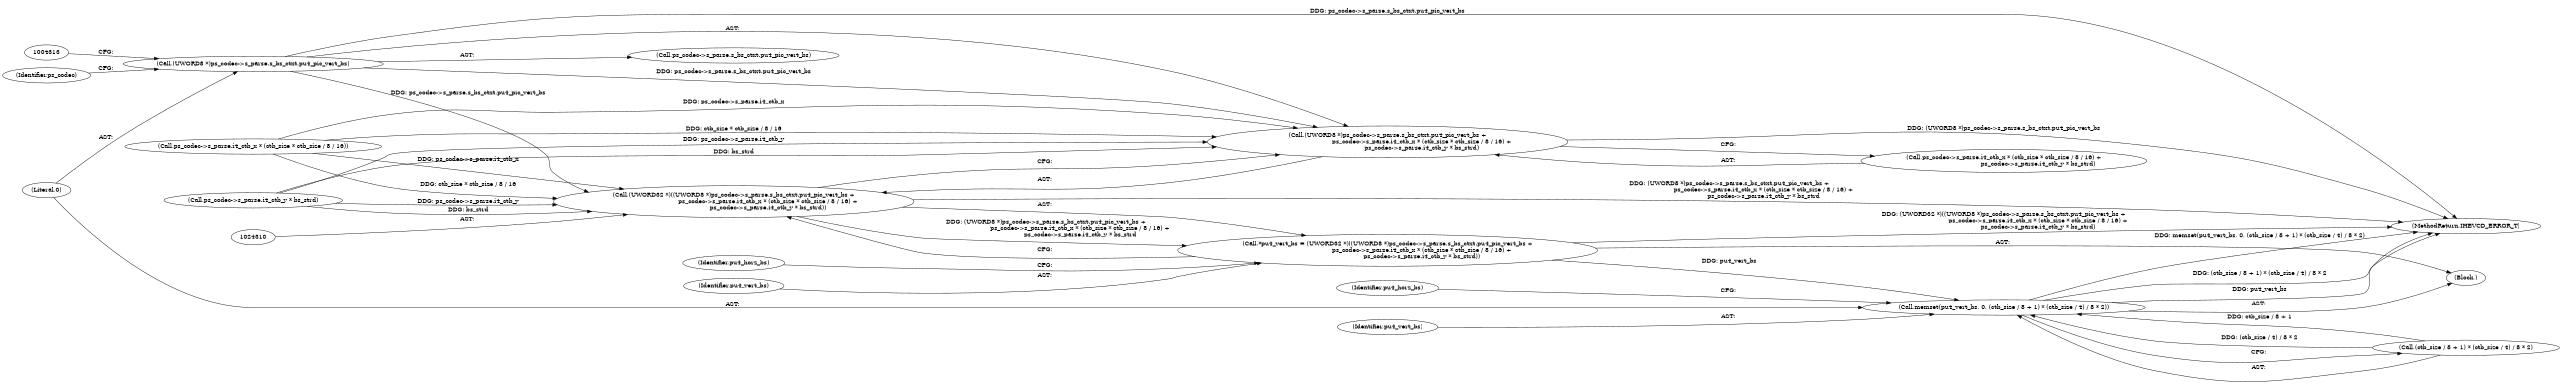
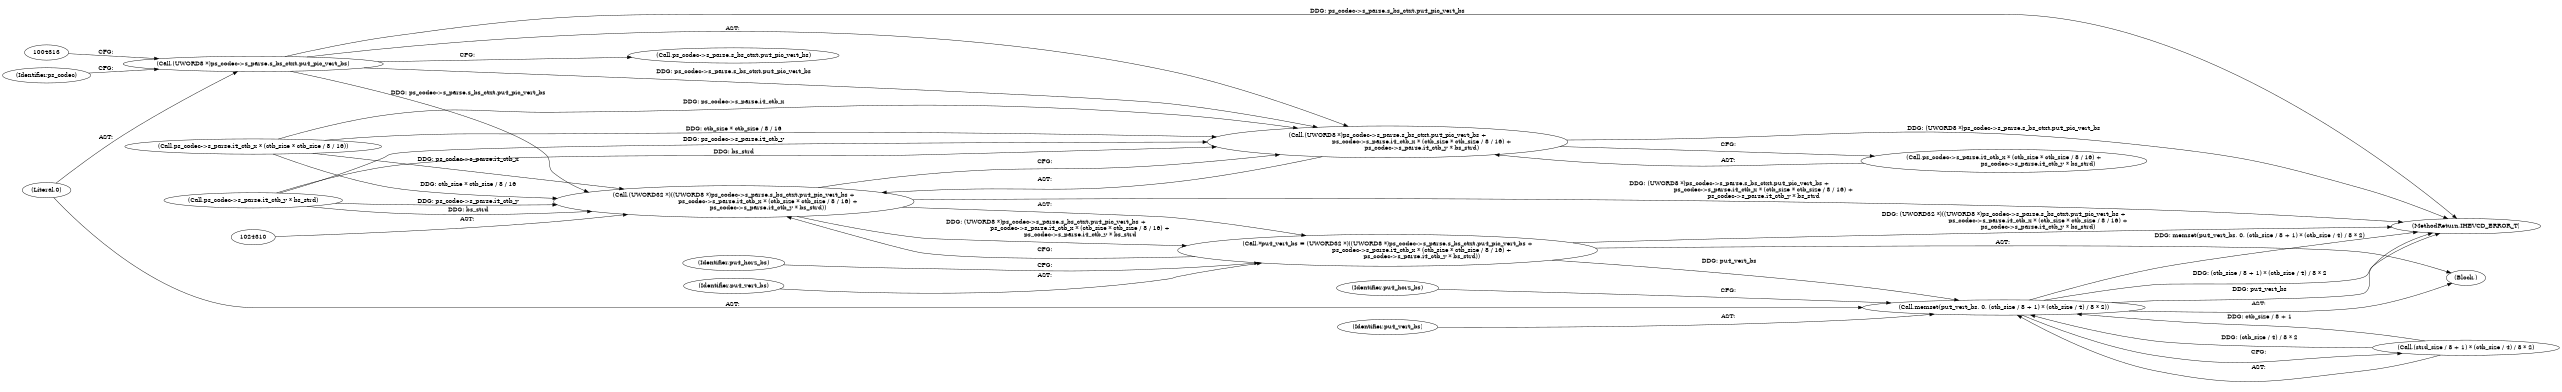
(468, 55) -> (468, 55)
(2466, 348) -> (2466, 348)
